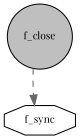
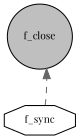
(33, 82) -> (46, 92)
